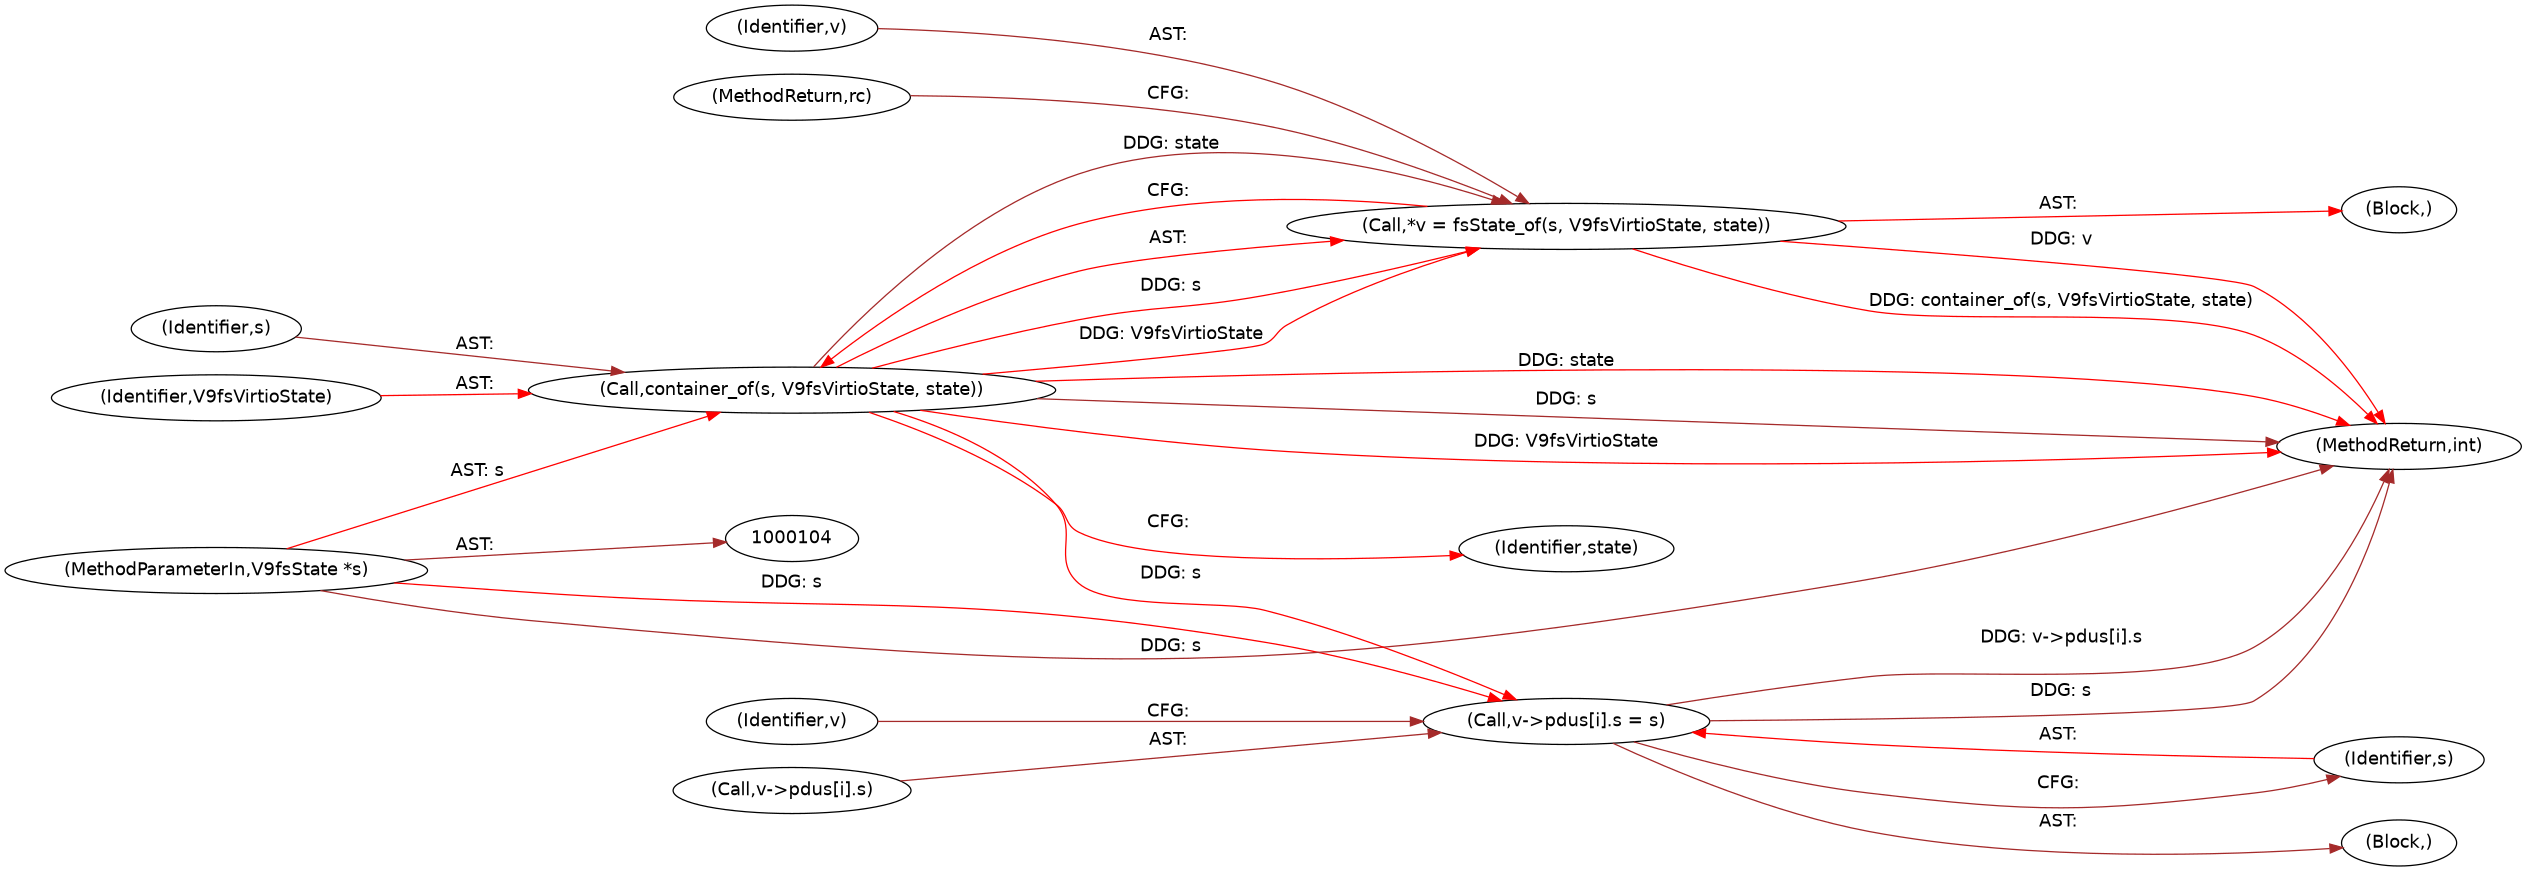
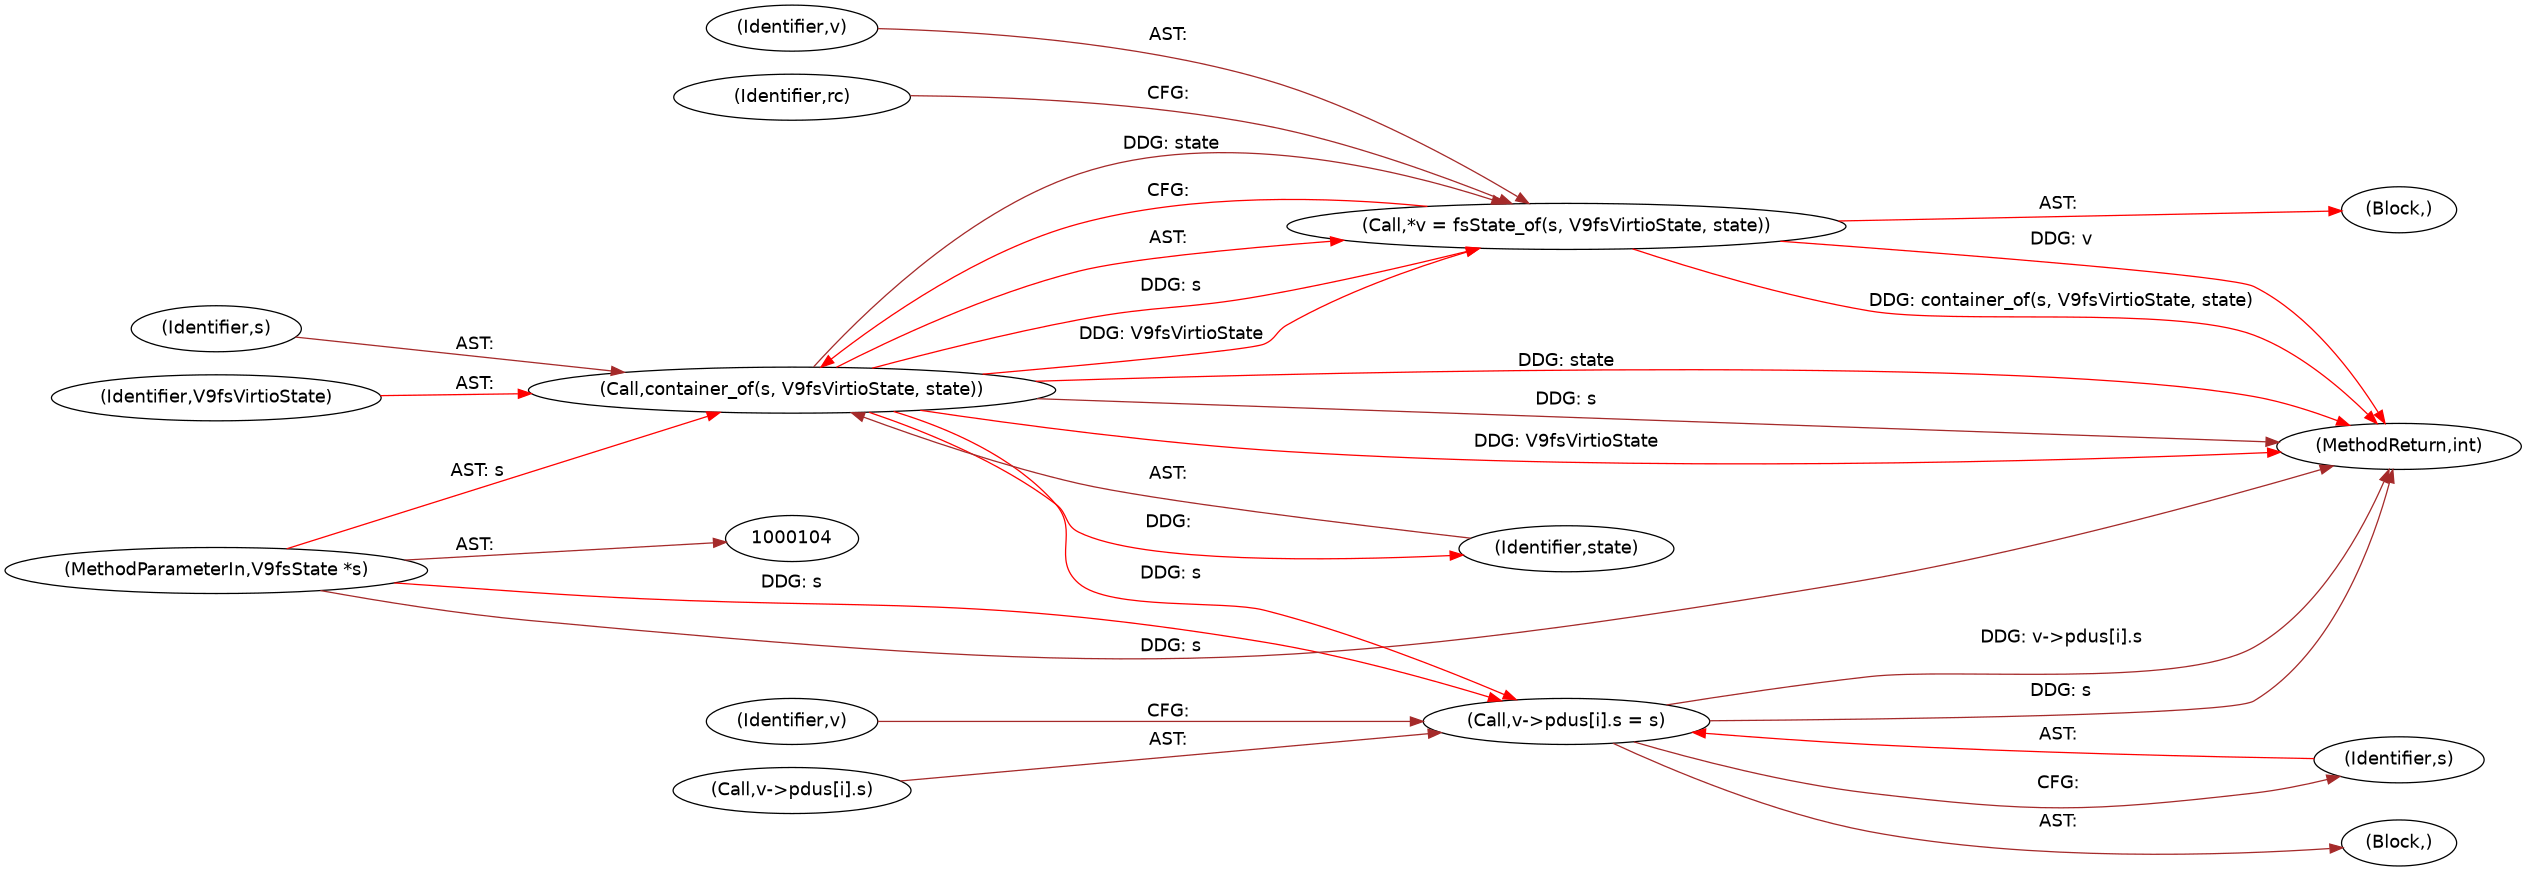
(792, 97) -> (792, 97)
none -> (1163, 498)
(1171, 523) -> (1171, 523)
